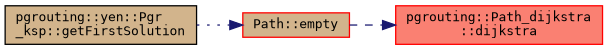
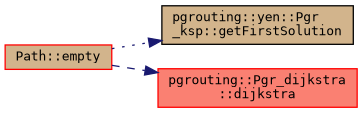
(213, 25) -> (130, 46)
(499, 25) -> (258, 88)
